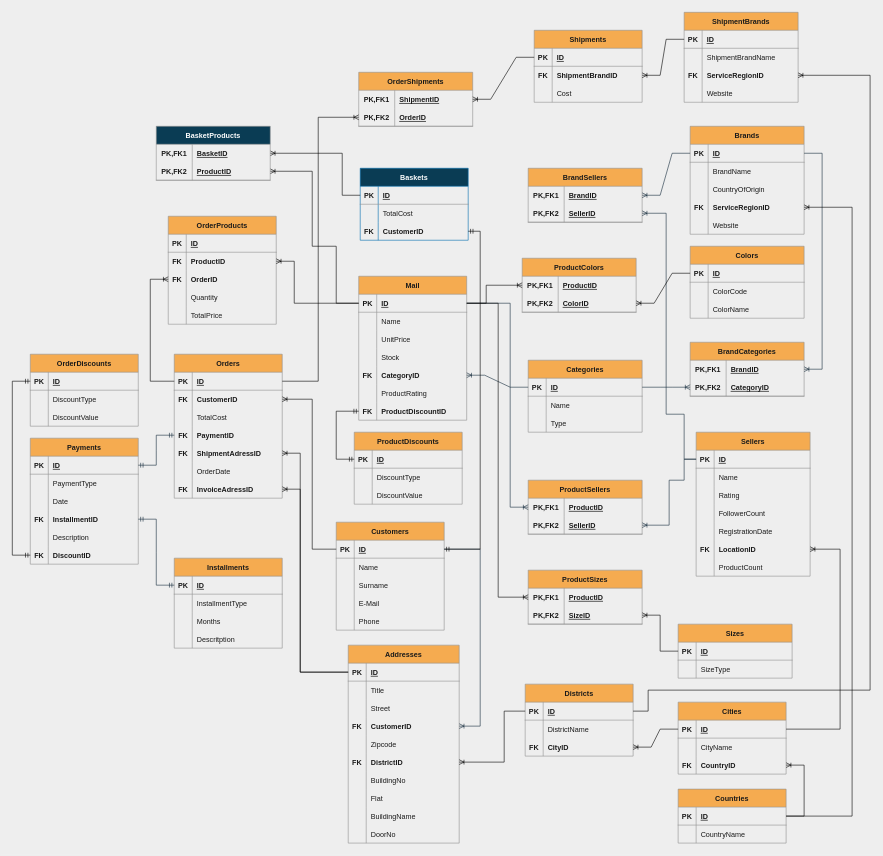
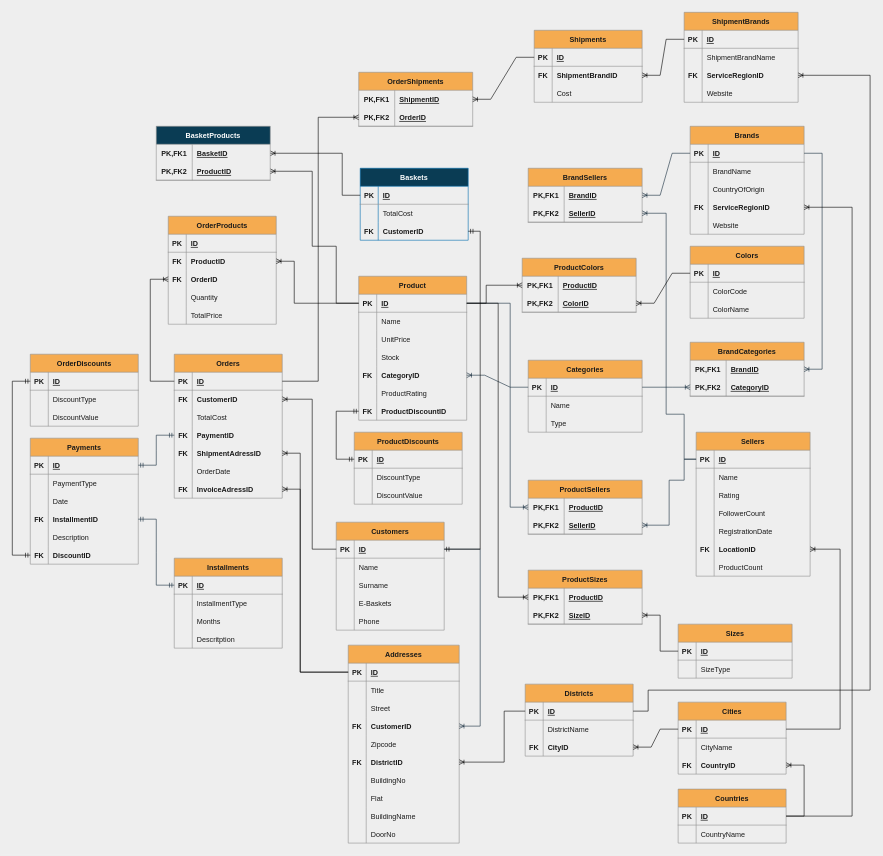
(413, 286) -> (413, 286)
(369, 604) -> (377, 604)
